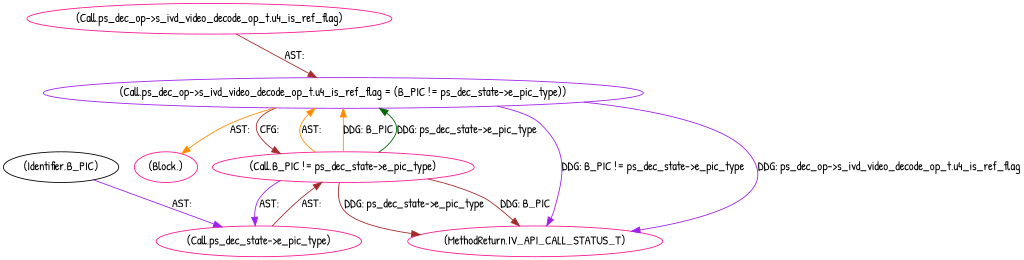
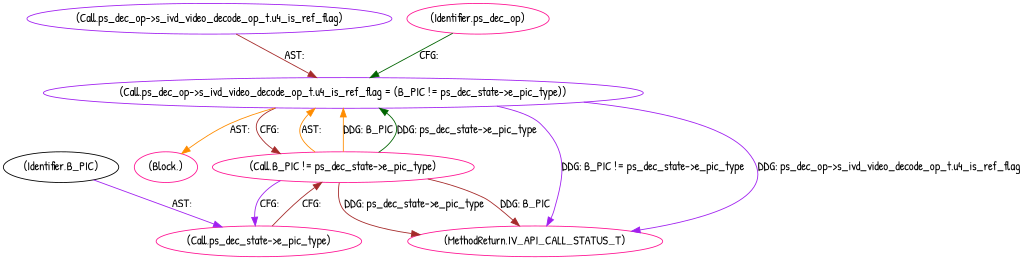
(209, 19) -> (209, 19)
none -> (478, 19)
(271, 204) -> (271, 204)
(313, 204) -> (313, 204)
